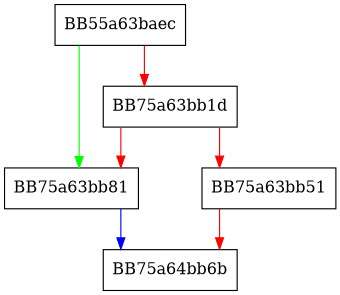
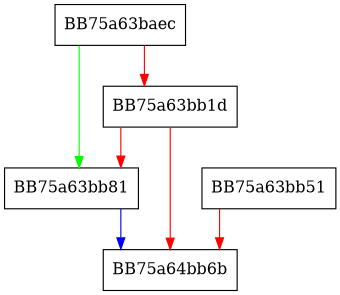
(120, 25) -> (120, 25)
(220, 142) -> (170, 183)
